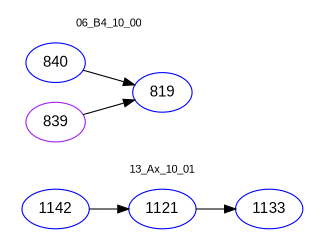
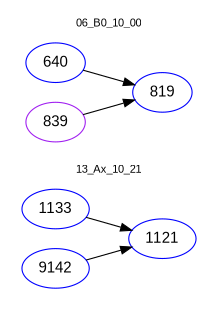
(109, 24) -> (109, 24)
(56, 63) -> (56, 63)
(162, 170) -> (109, 170)
(56, 209) -> (56, 268)
(210, 209) -> (104, 222)
